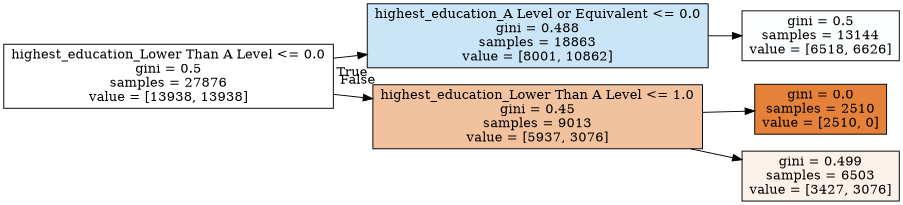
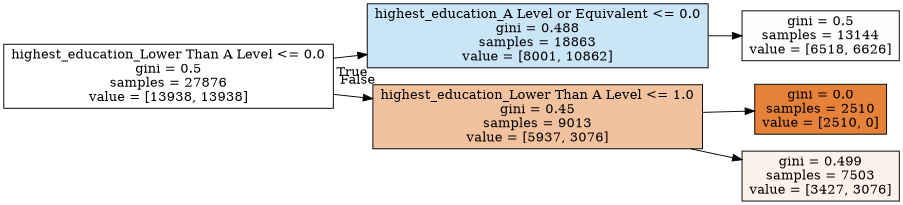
(821, 176) -> (821, 176)
